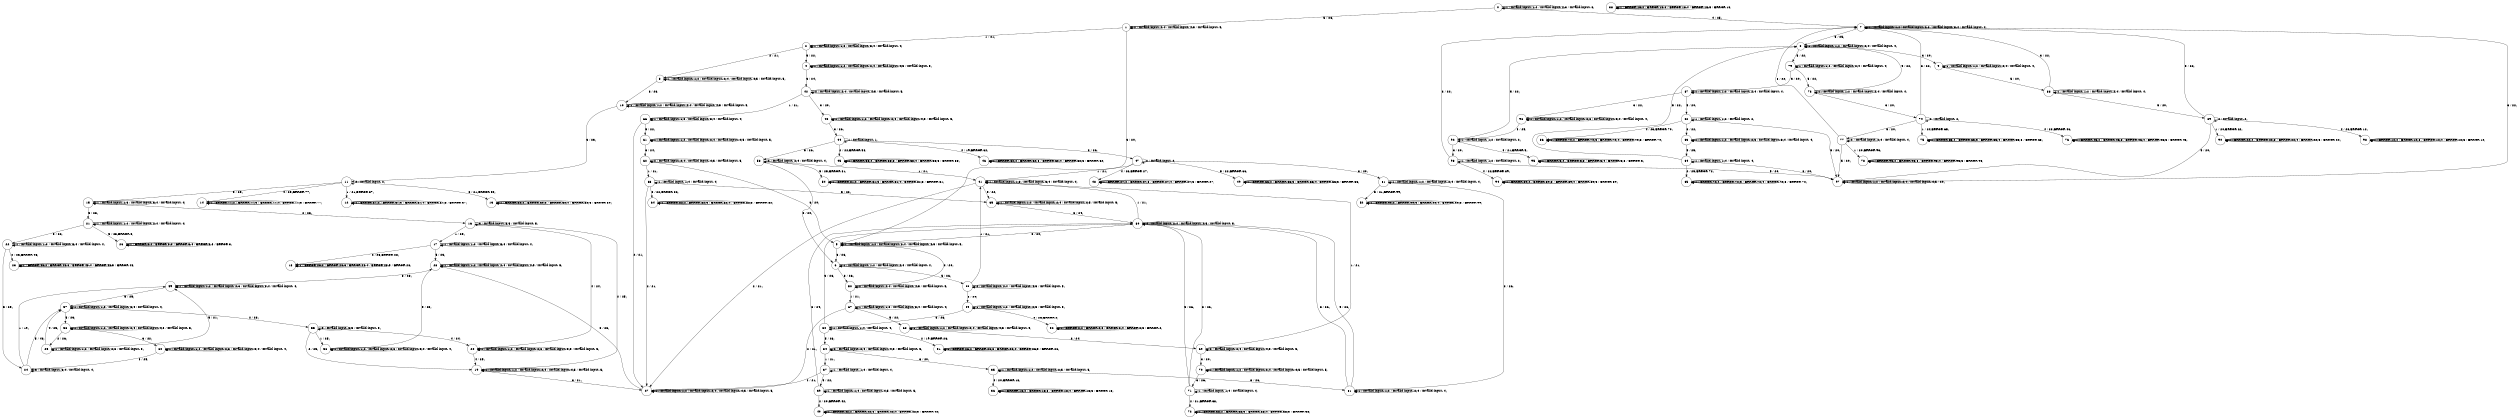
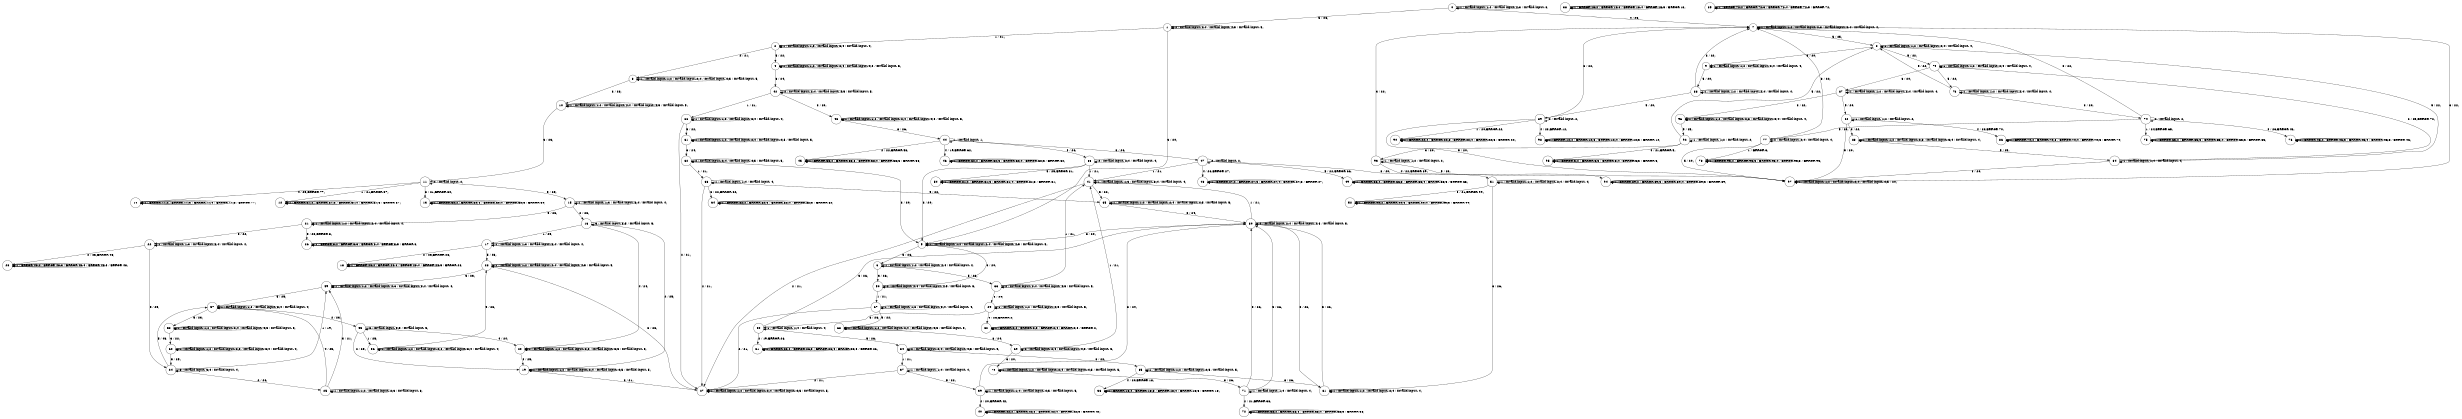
(1868, 150) -> (1758, 150)
(1686, 170) -> (2347, 109)
(811, 205) -> (974, 168)
(57, 338) -> (247, 380)
